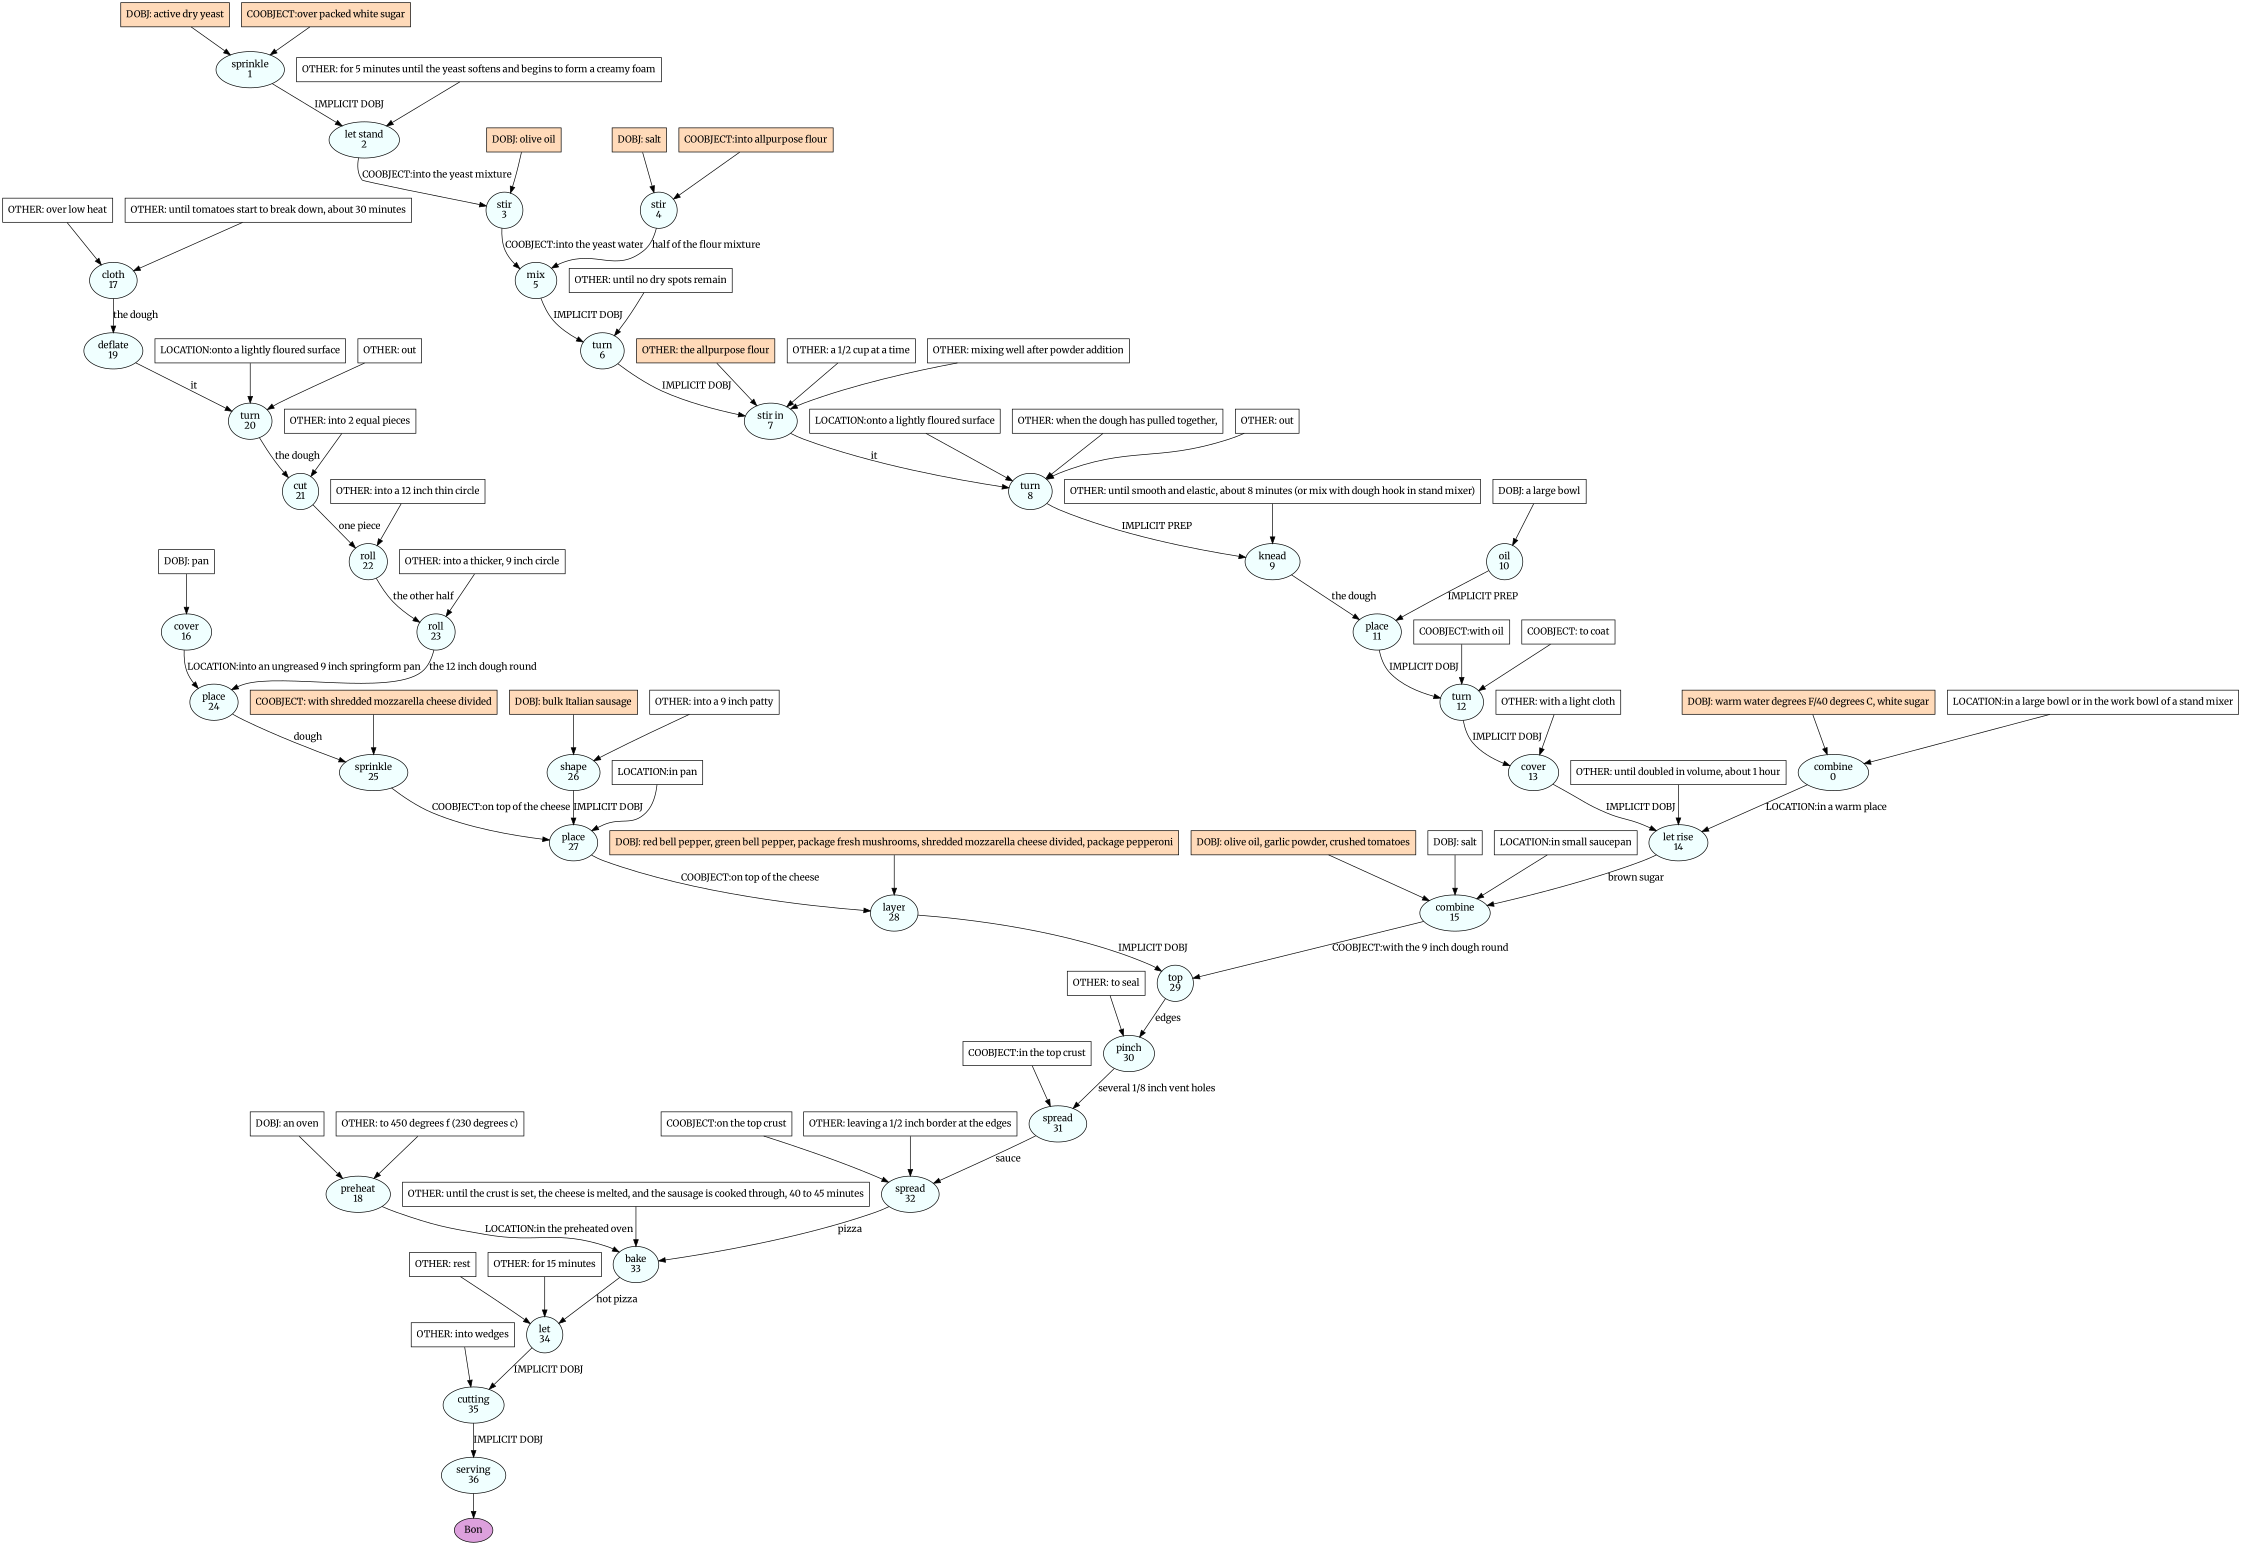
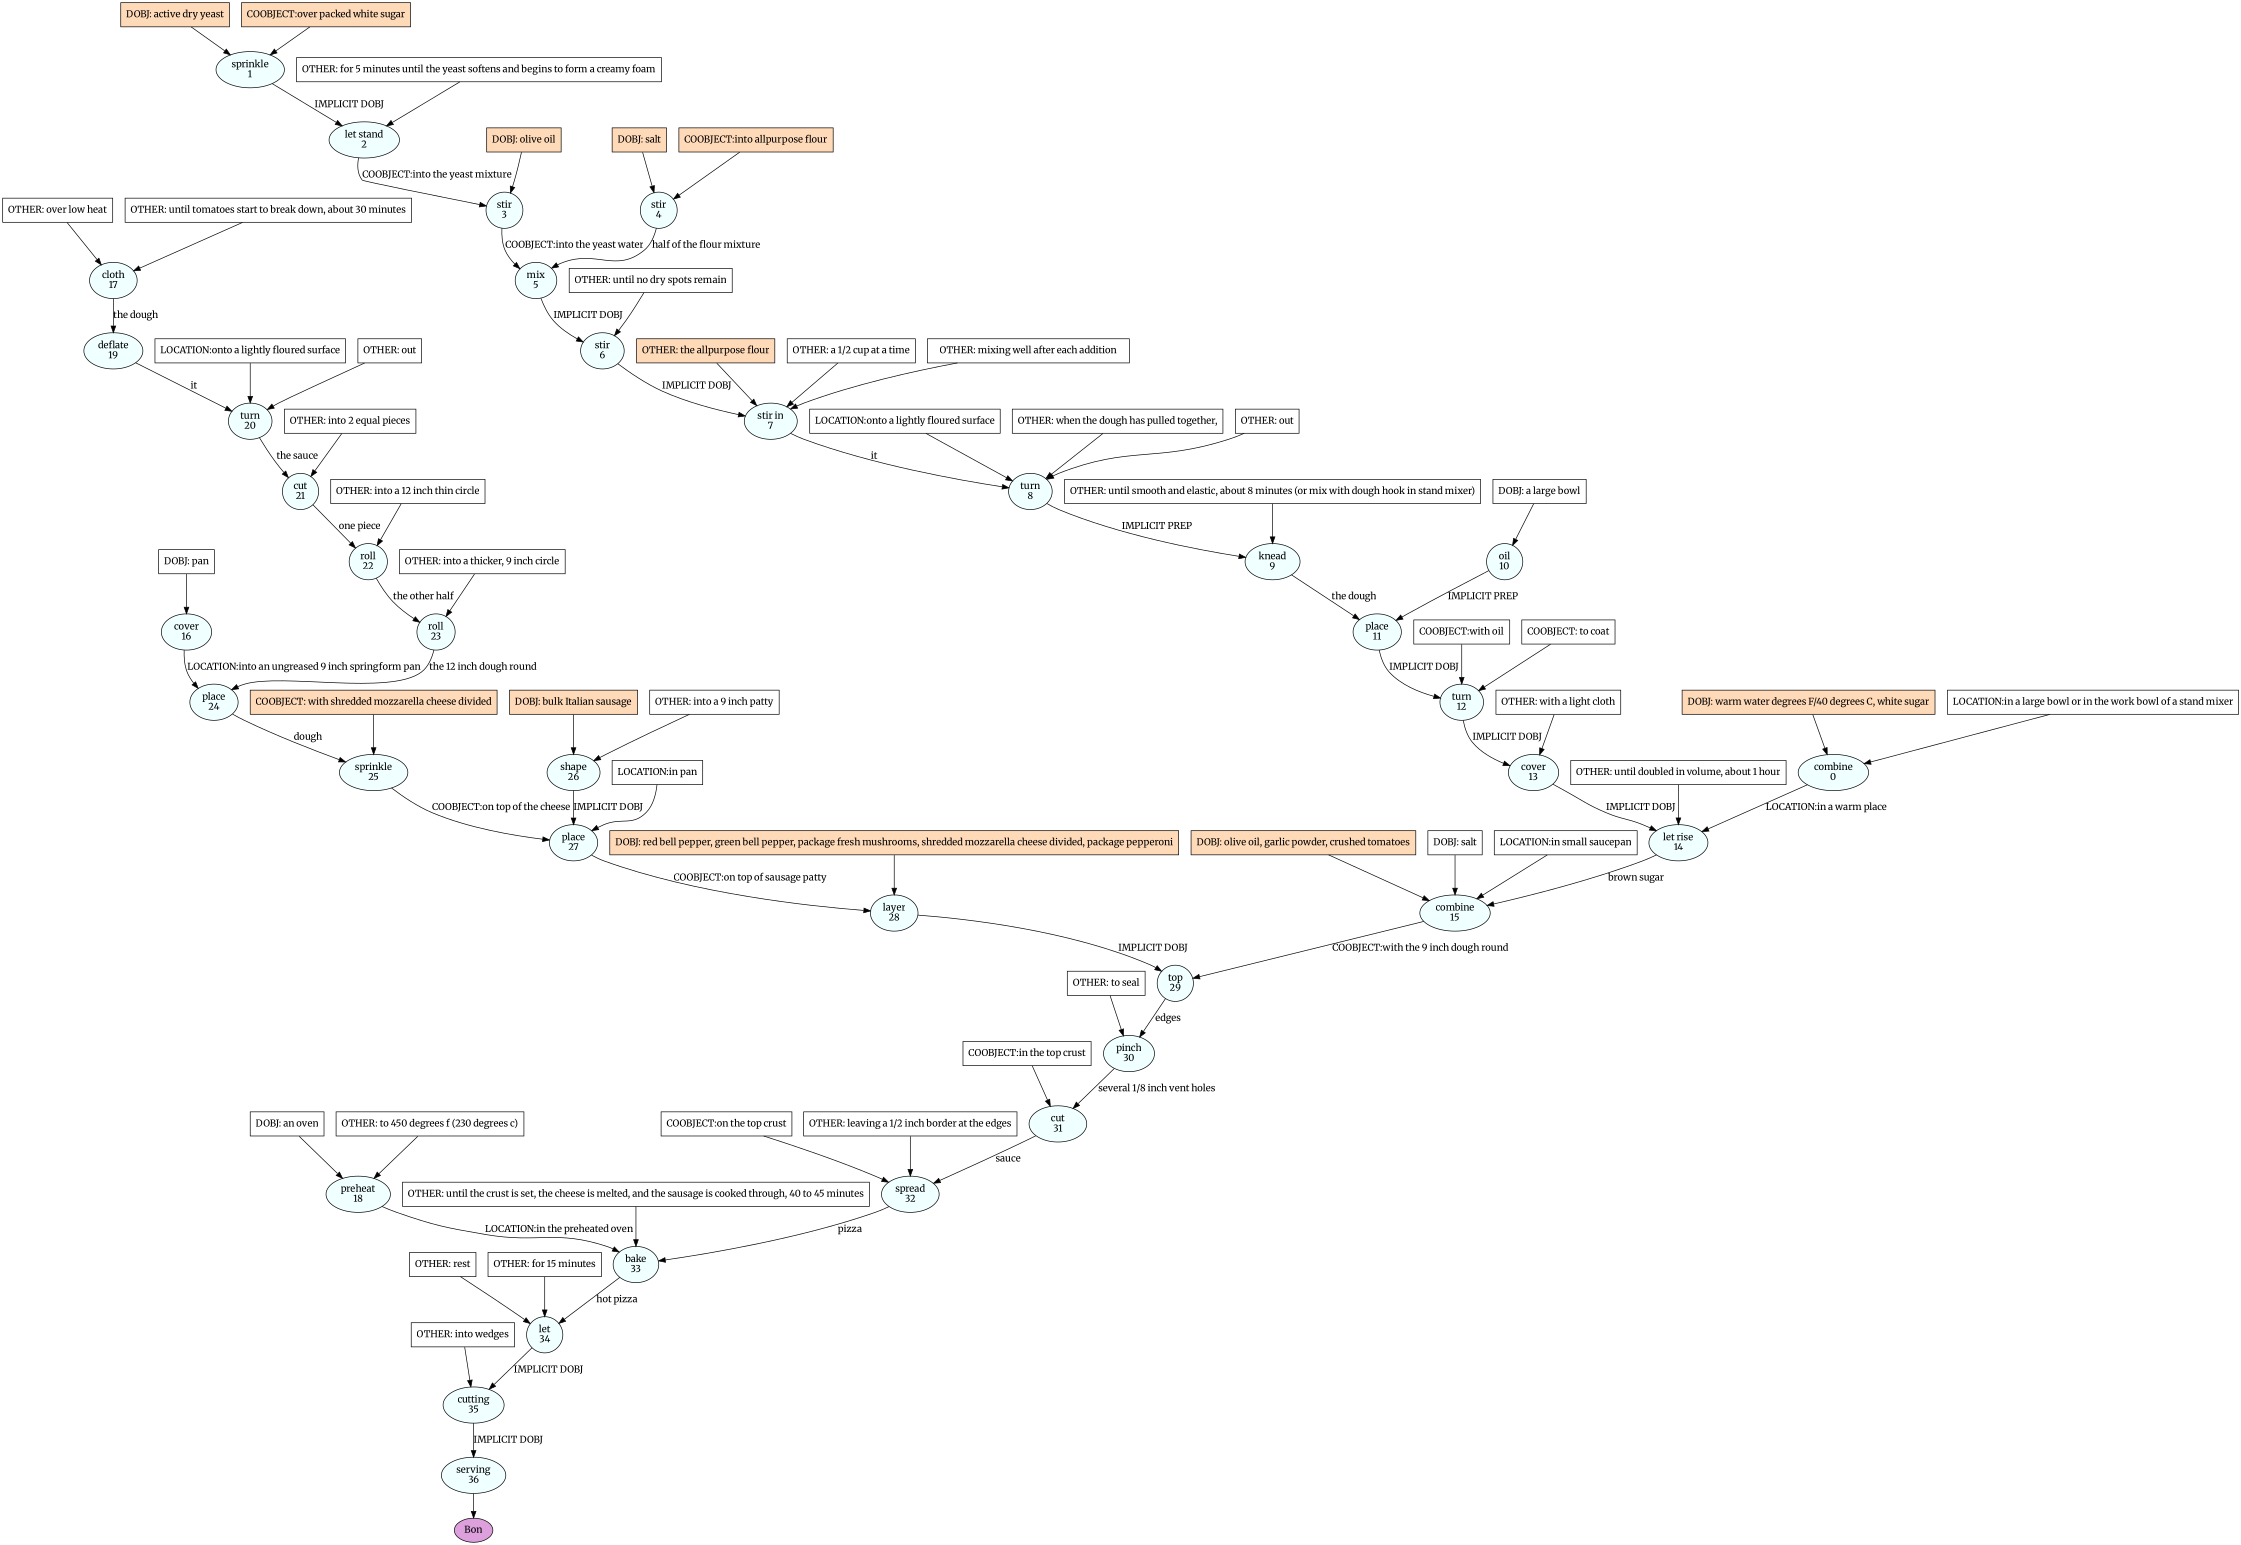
(602, 351) -> (602, 351)
(1028, 351) -> (1028, 351)
(298, 456) -> (298, 456)
(750, 878) -> (750, 878)
(1058, 1124) -> (1058, 1124)
